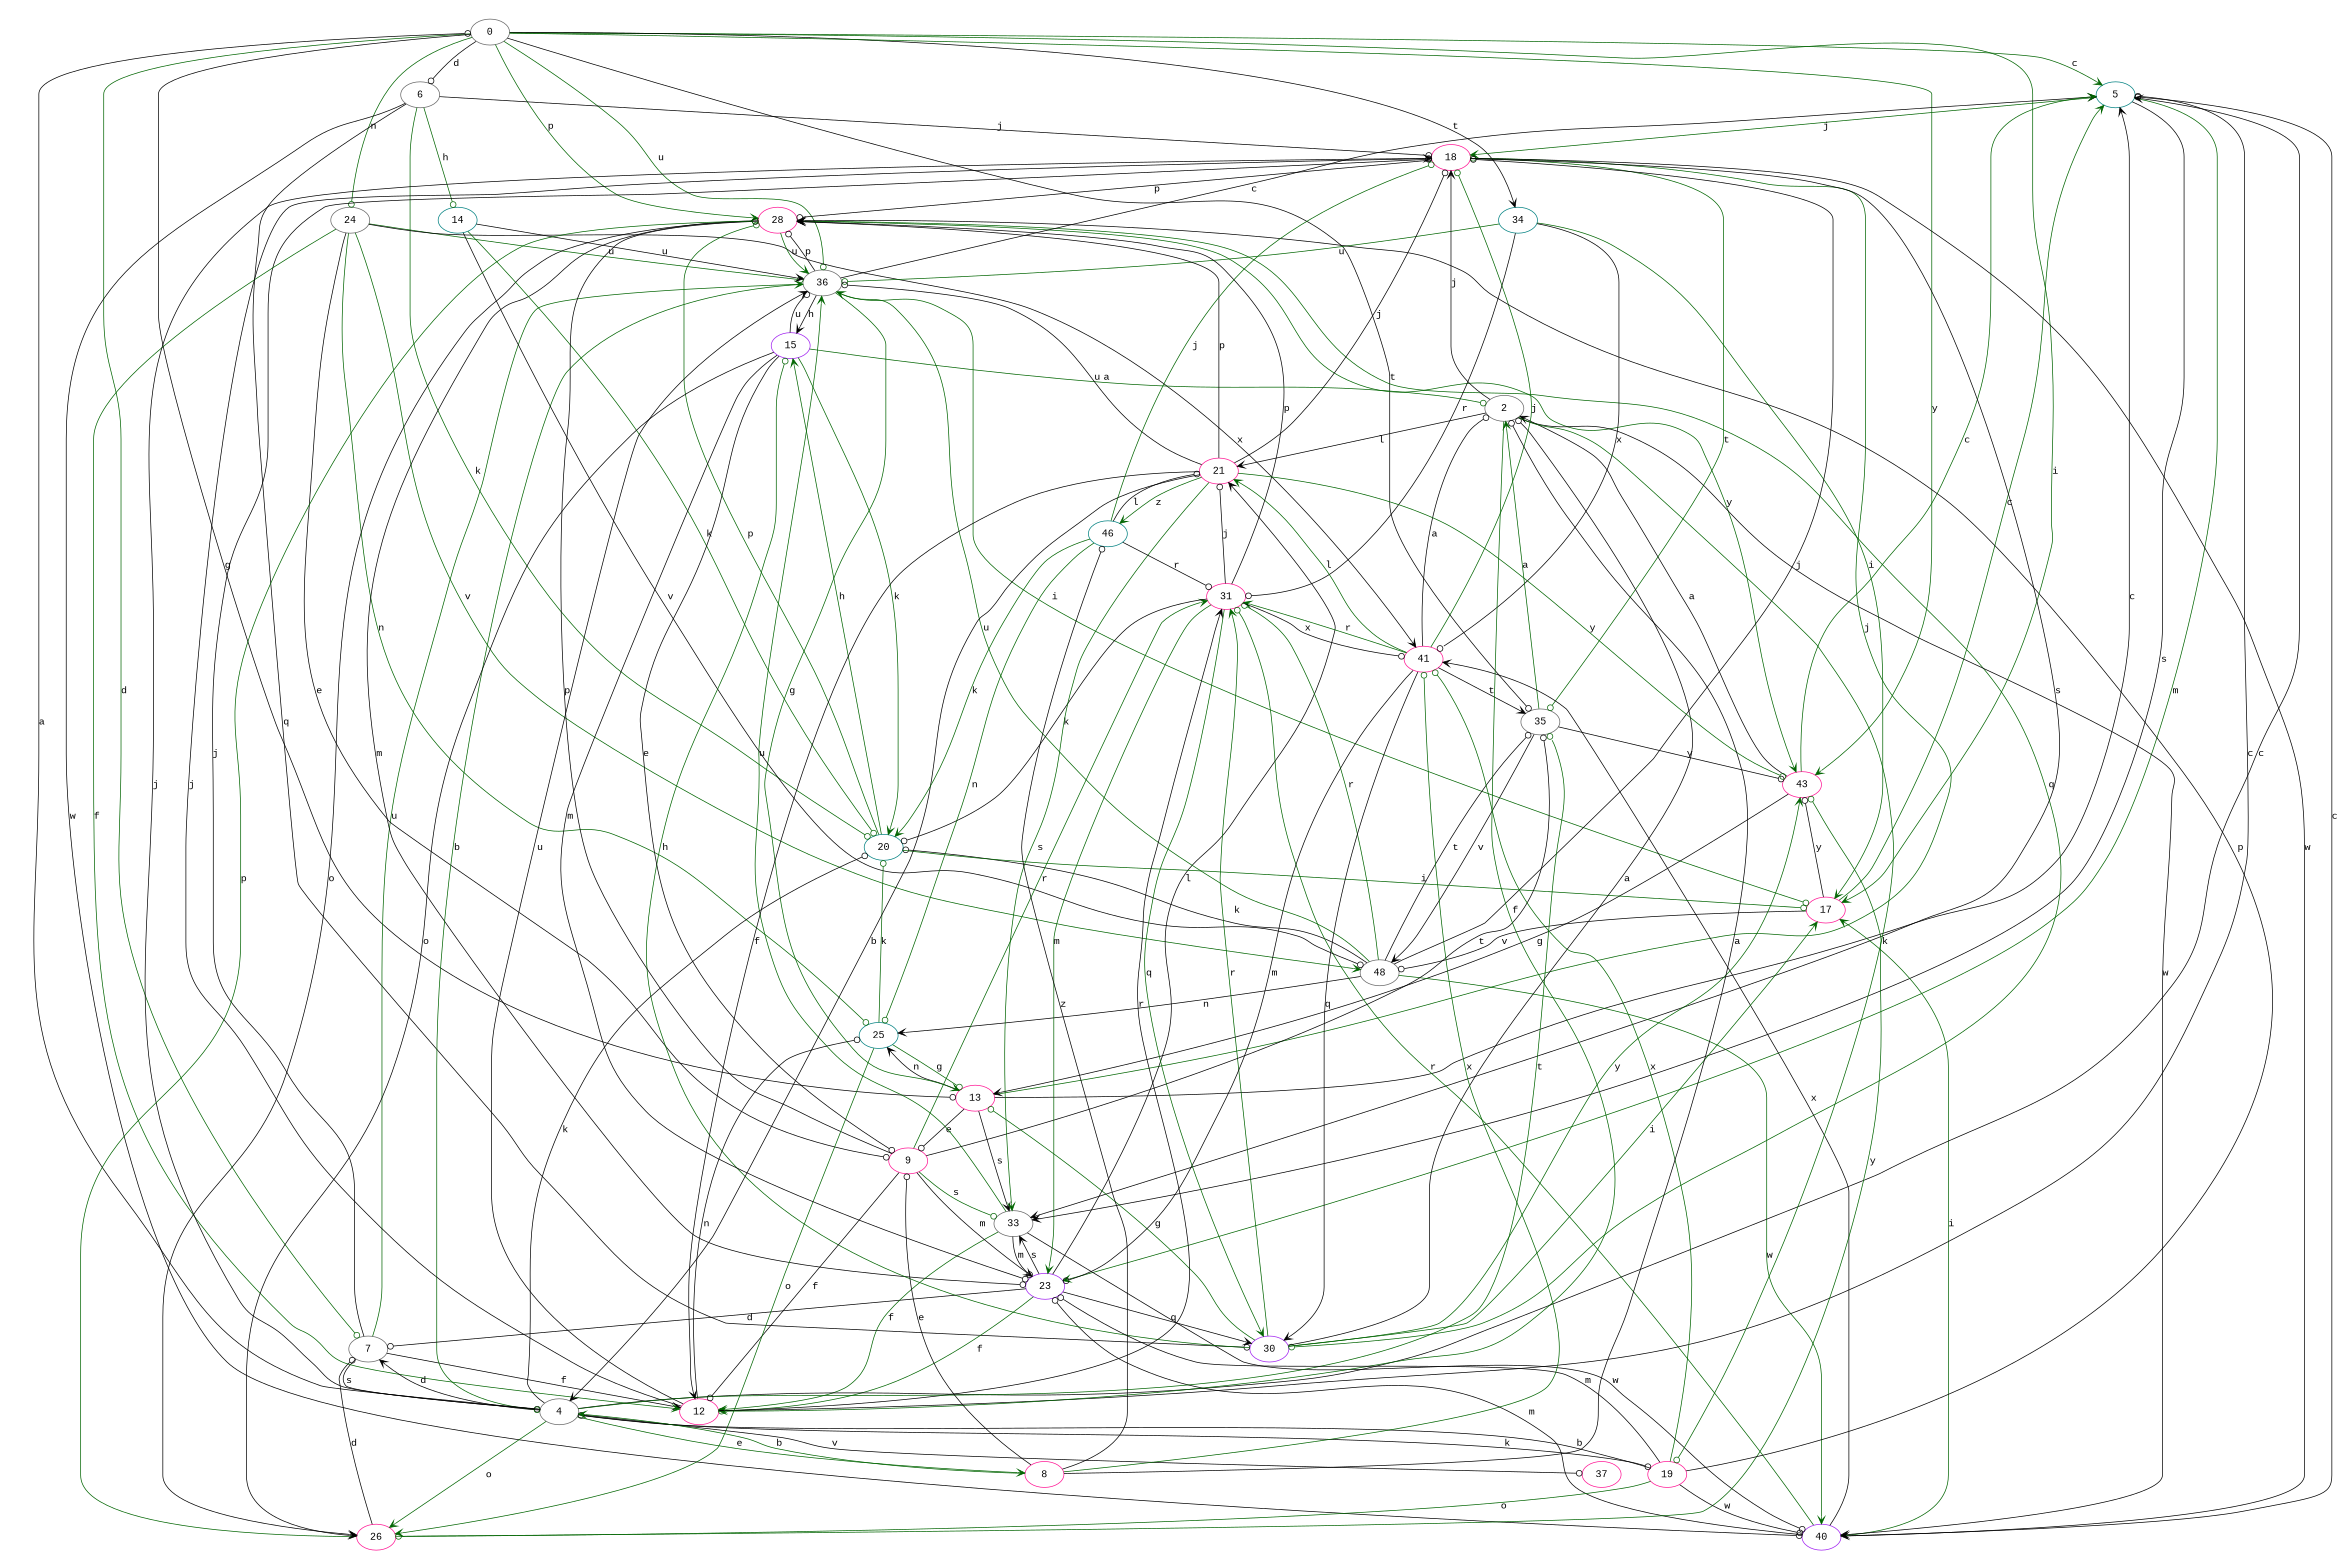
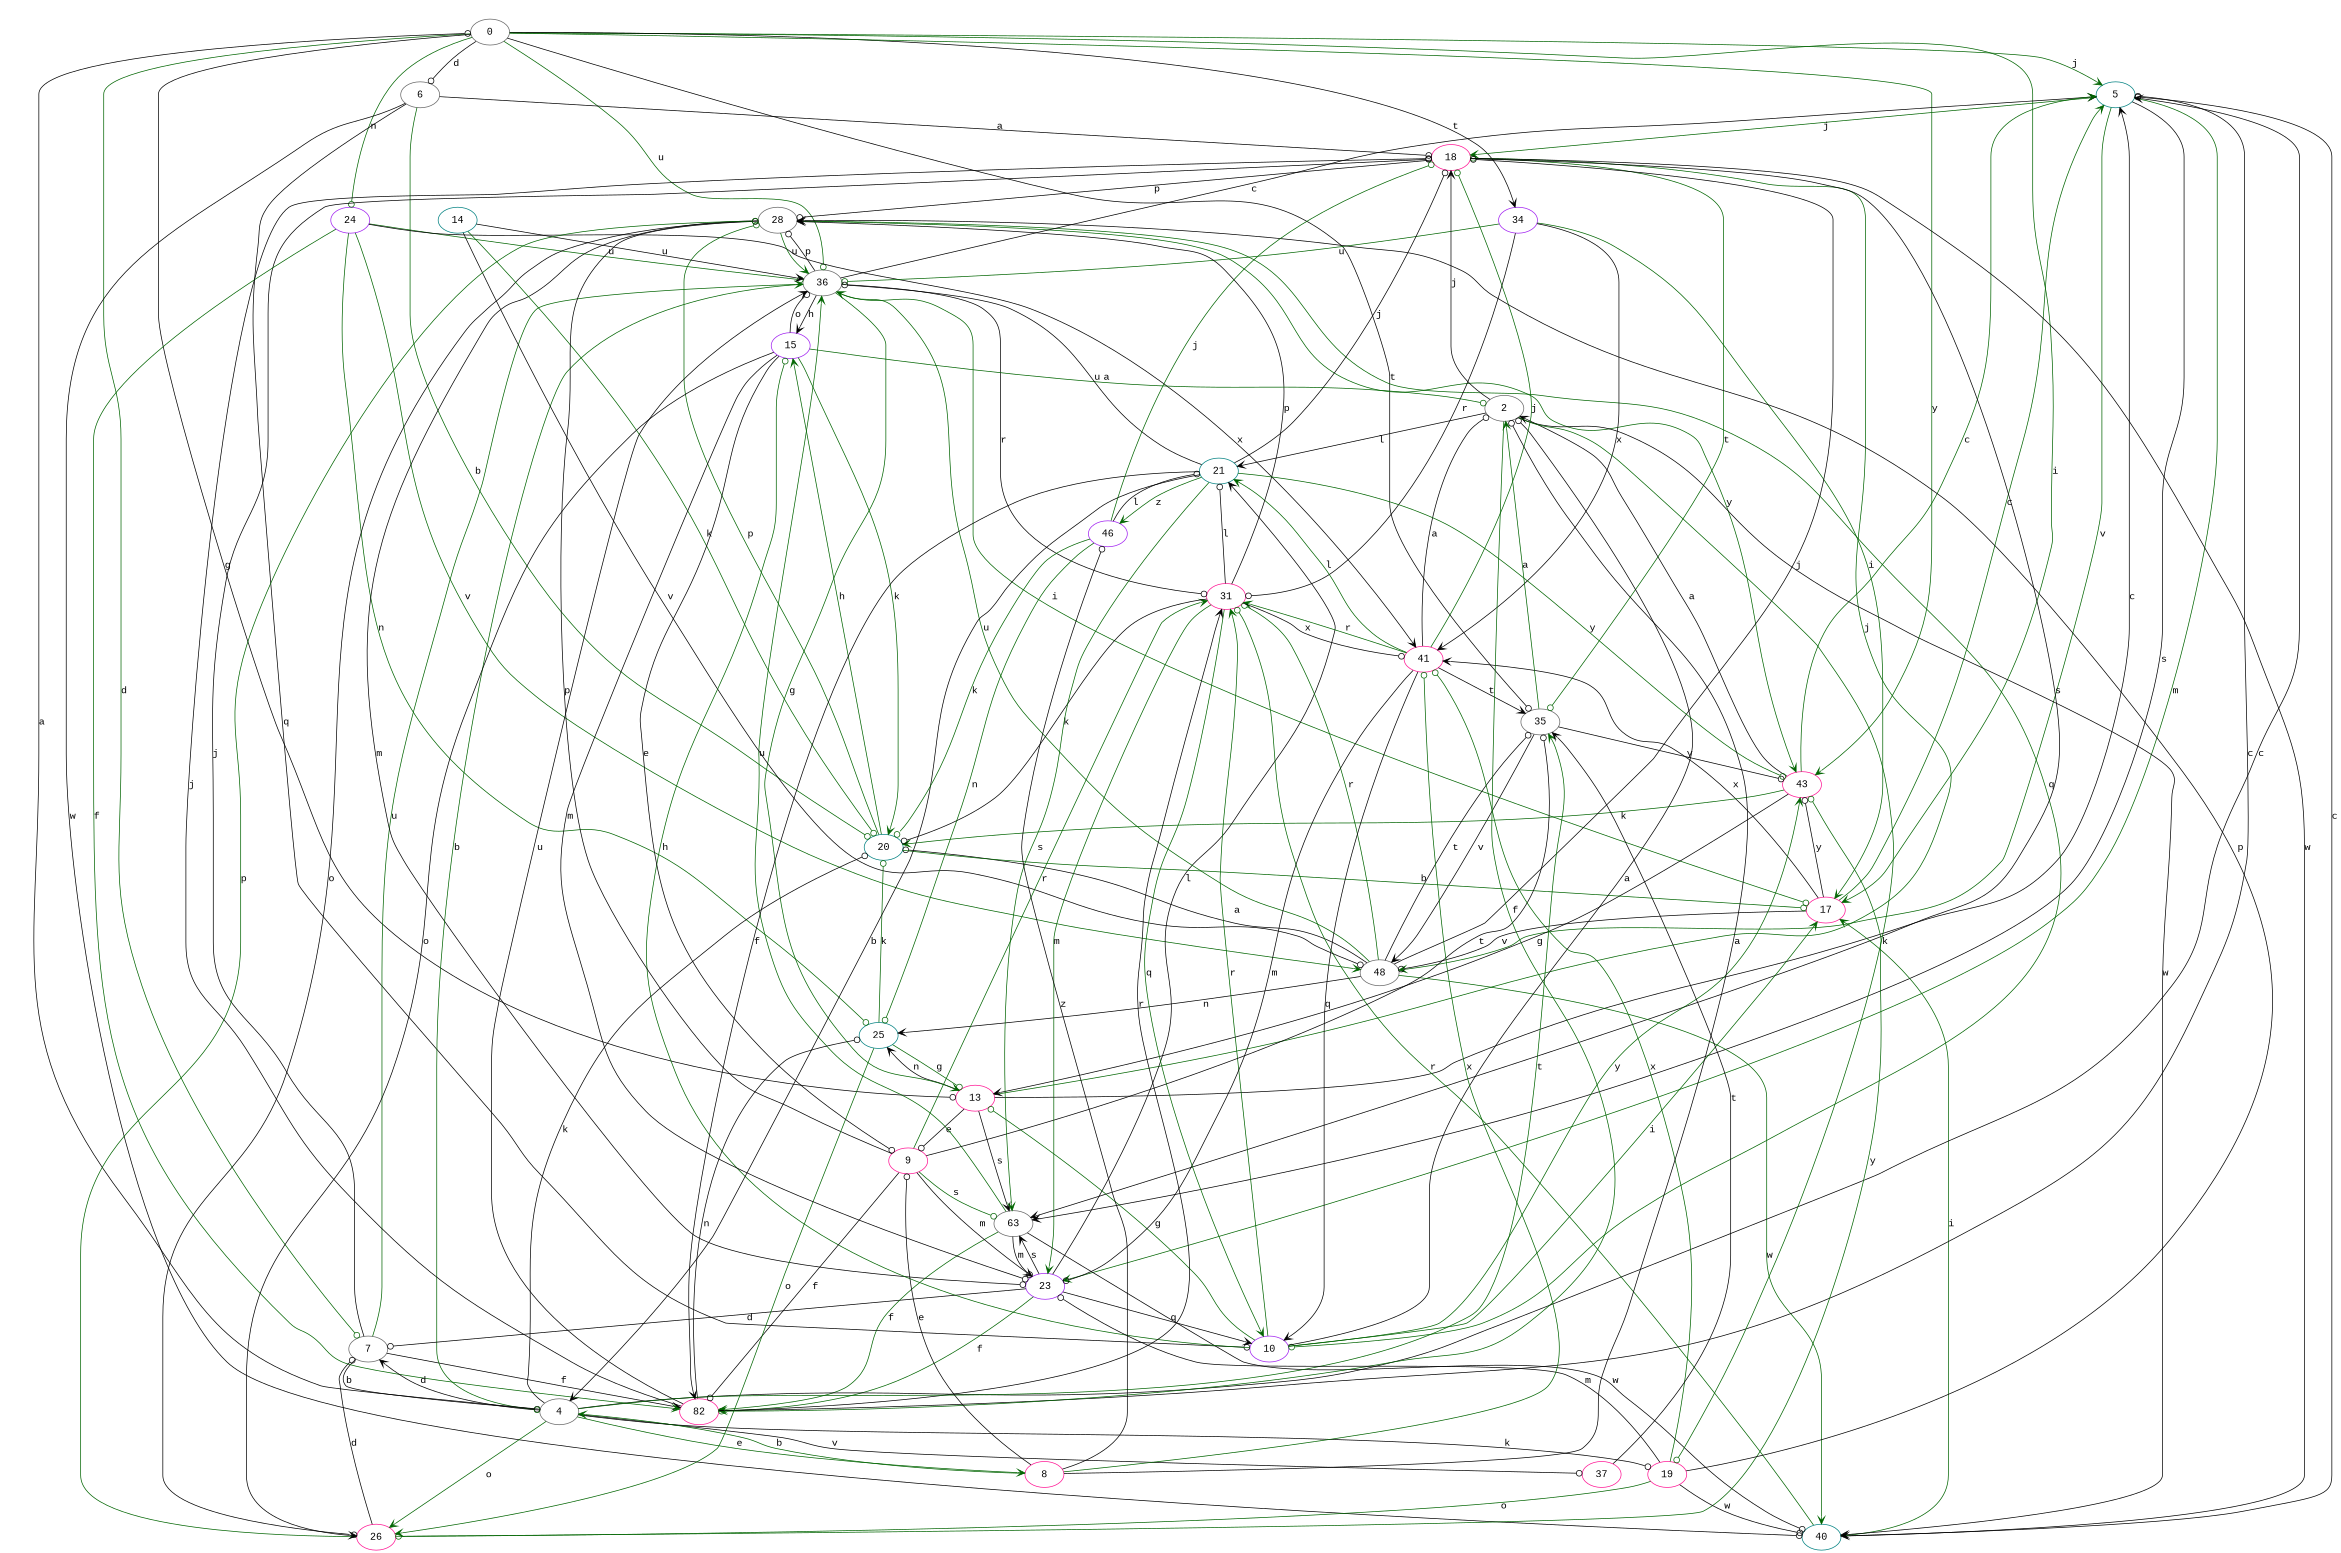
(2075, 63) -> (2075, 63)
(1000, 126) -> (1000, 126)
(438, 155) -> none
(587, 172) -> none
(350, 220) -> (350, 220)
(778, 220) -> (778, 220)
(1518, 220) -> (1518, 220)
(1104, 244) -> none
(798, 314) -> (798, 314)
(167, 334) -> none
(1614, 444) -> (1614, 444)
(478, 471) -> (478, 471)
(1219, 471) -> (1219, 471)
(1108, 534) -> (1108, 534)
(1226, 534) -> (1226, 534)
(1164, 564) -> (1000, 442)
(979, 671) -> (979, 671)
none -> (2027, 790)
(370, 795) -> none
(333, 804) -> (333, 804)
none -> (1348, 823)
(1424, 879) -> (1424, 879)
(1237, 910) -> (1237, 910)
(1782, 1059) -> (1652, 742)
none -> (1731, 1098)
(1013, 1224) -> (1013, 1224)
(1269, 1349) -> (1269, 1349)
(1360, 1357) -> (1360, 1357)
(349, 1380) -> (349, 1380)
(1441, 1389) -> none
(699, 1412) -> (699, 1412)
(1119, 1428) -> none
(1821, 1537) -> (1821, 1537)
